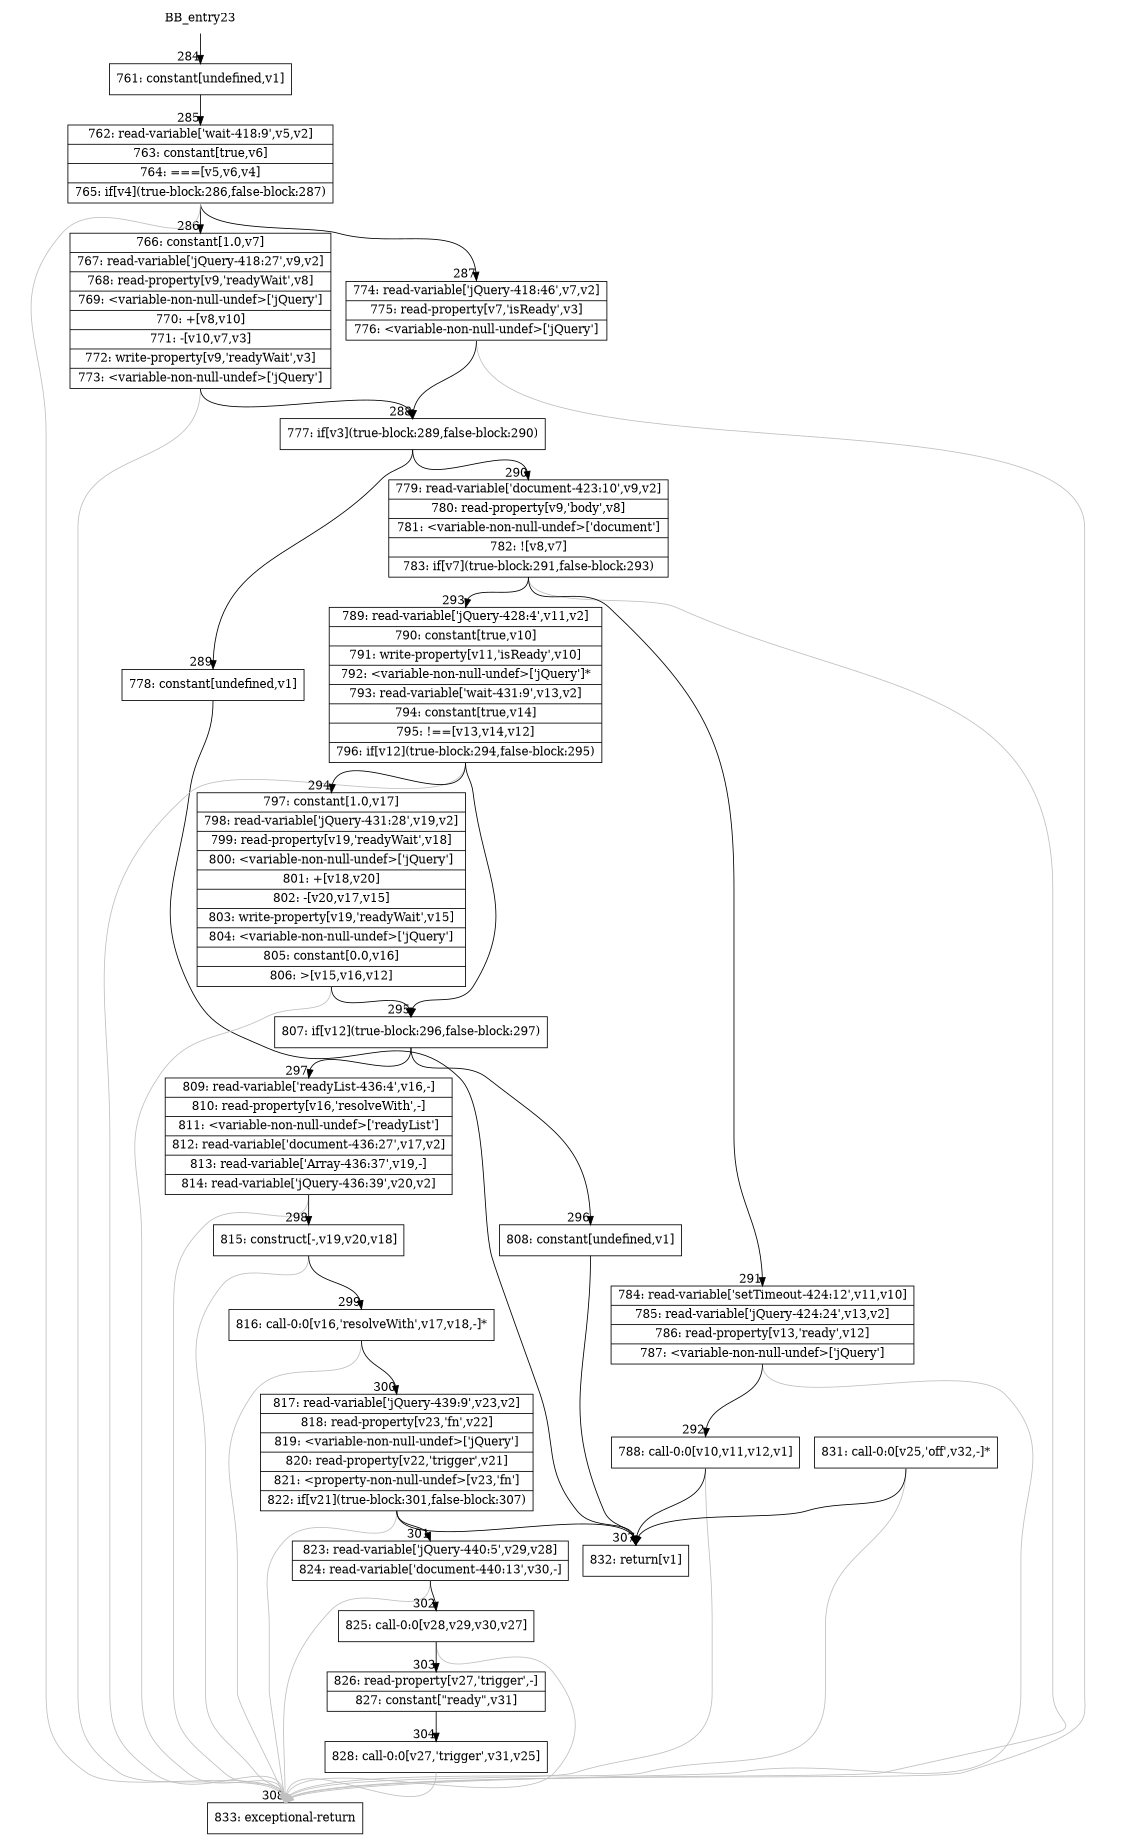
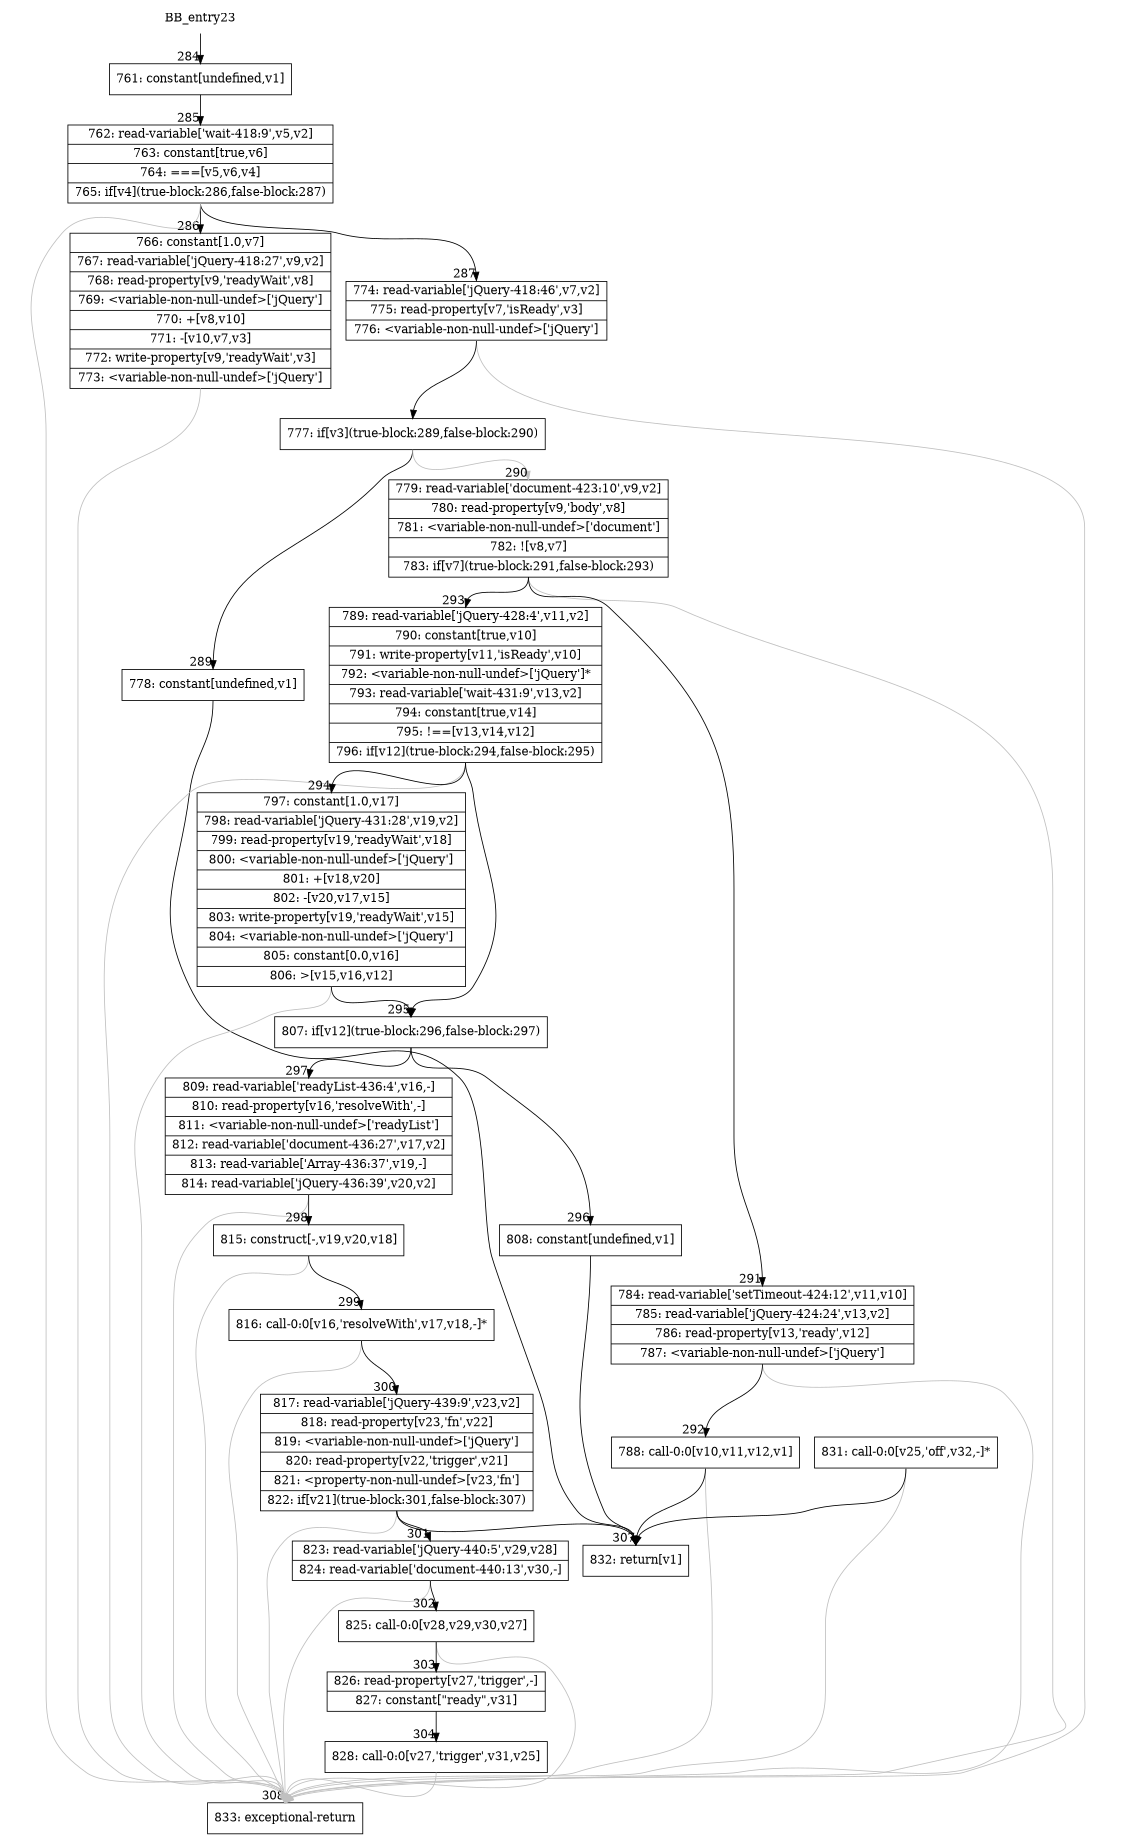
(303, 404) -> none
(466, 466) -> (466, 466)
